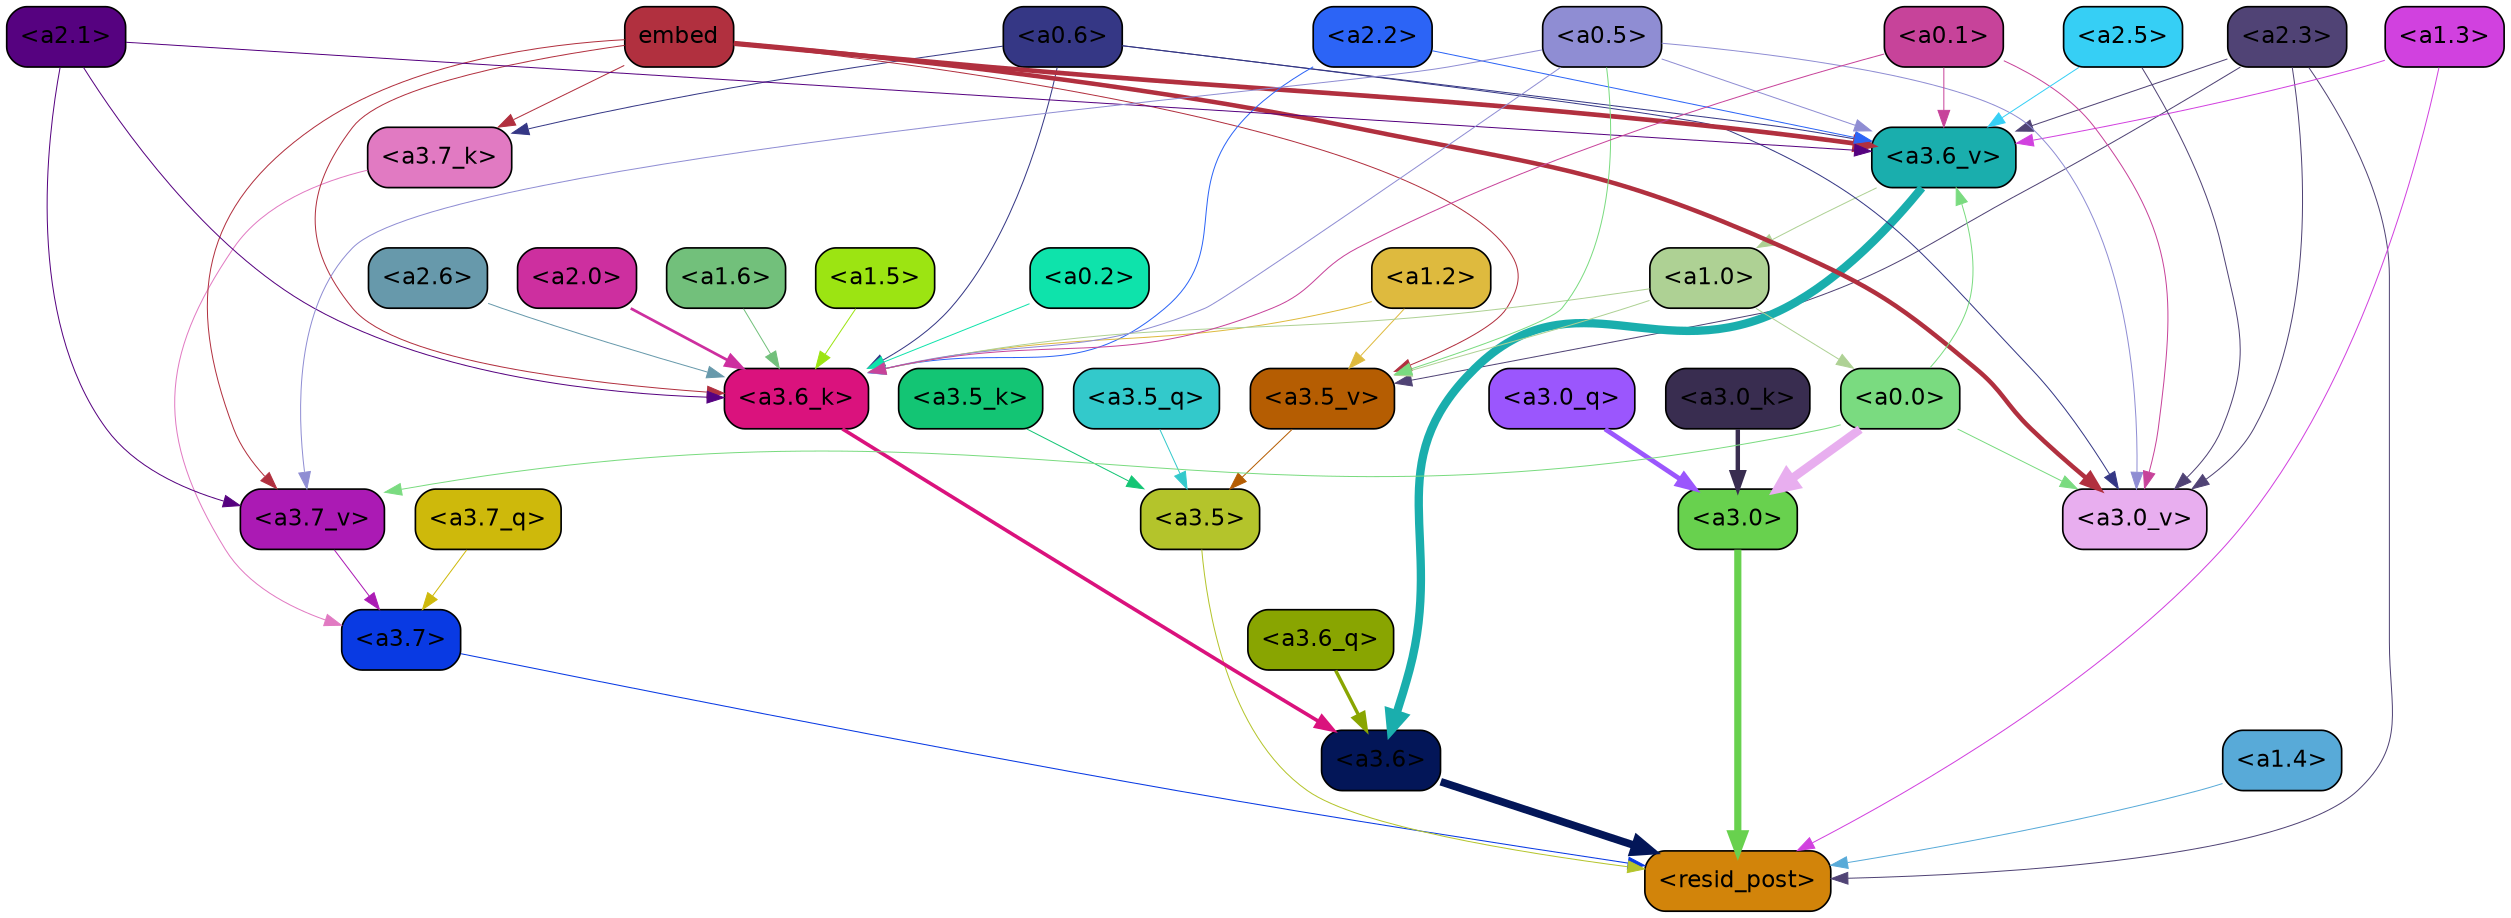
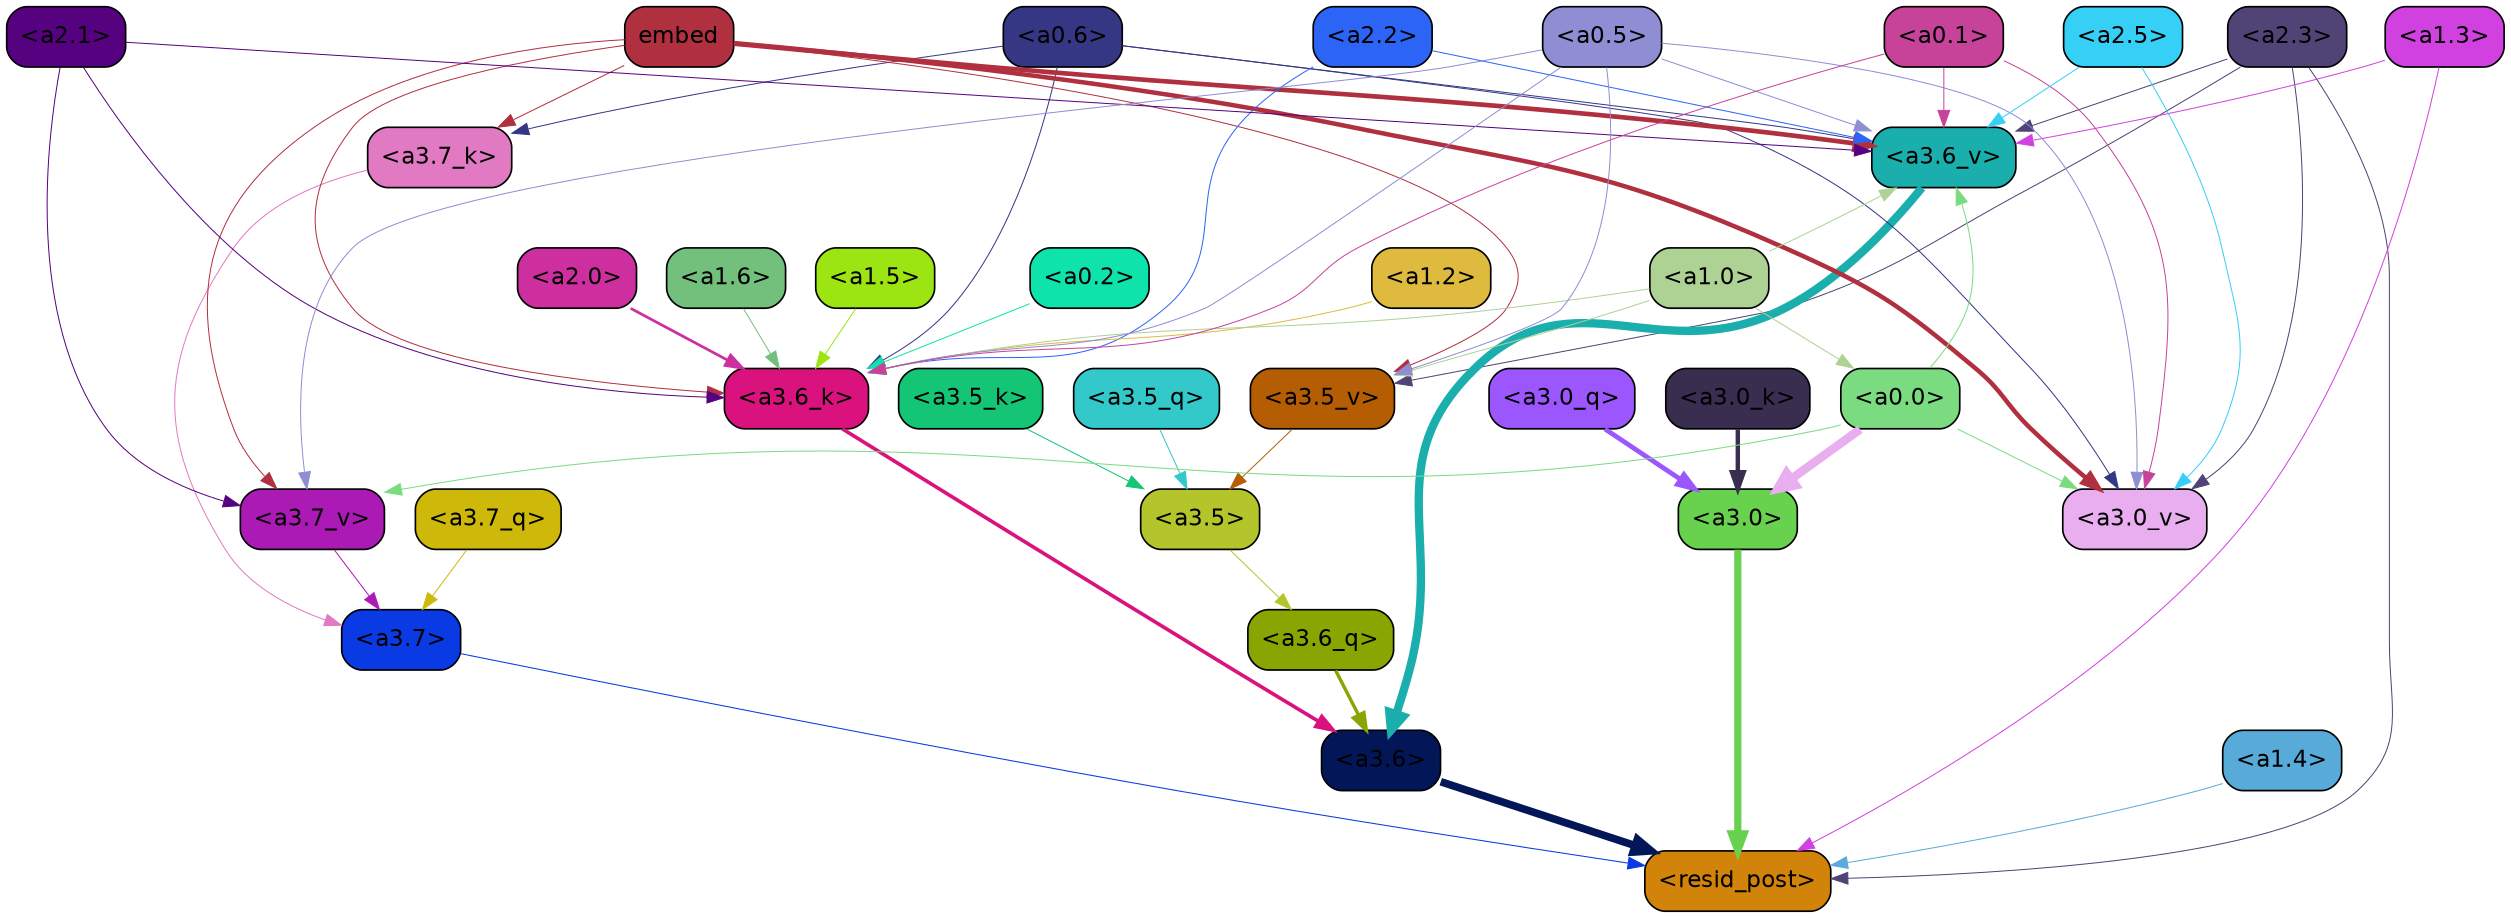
(1824, 213) -> (1826, 224)
(1584, 271) -> (1584, 271)
(2227, 271) -> (2227, 271)
(428, 278) -> none
(1383, 332) -> none
(1334, 805) -> (1254, 574)
